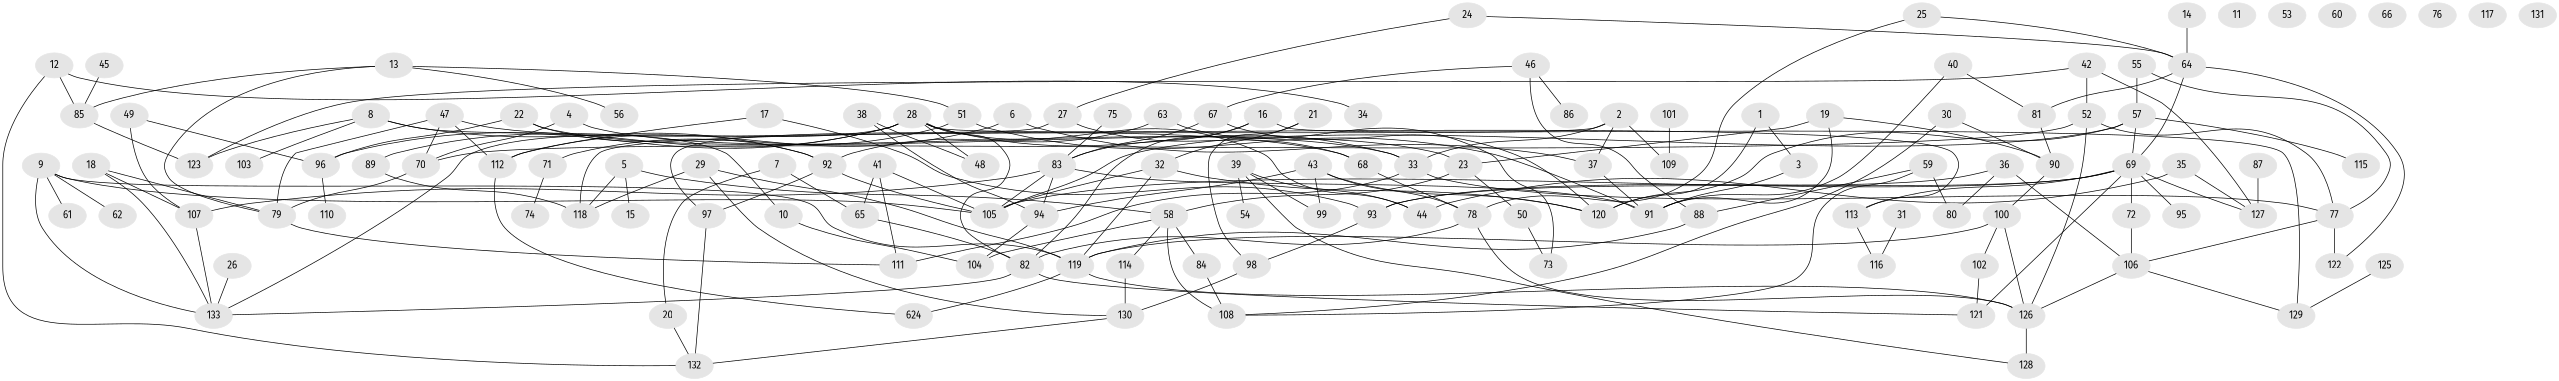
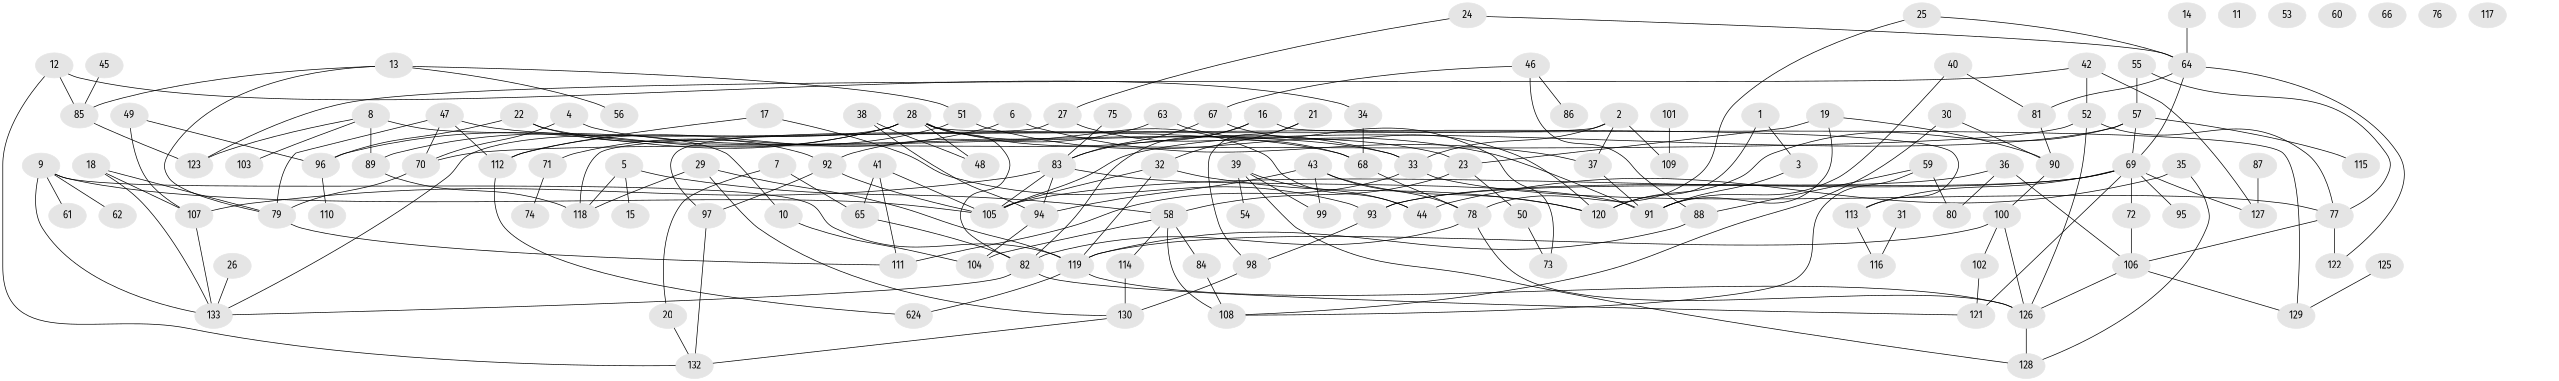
(2538, 15) -> none
(601, 135) -> (371, 141)
none -> (1363, 141)
(2220, 191) -> (2159, 291)
